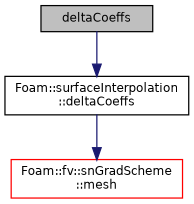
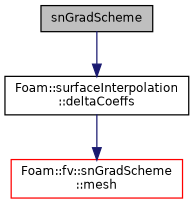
(97, 19) -> (97, 19)
